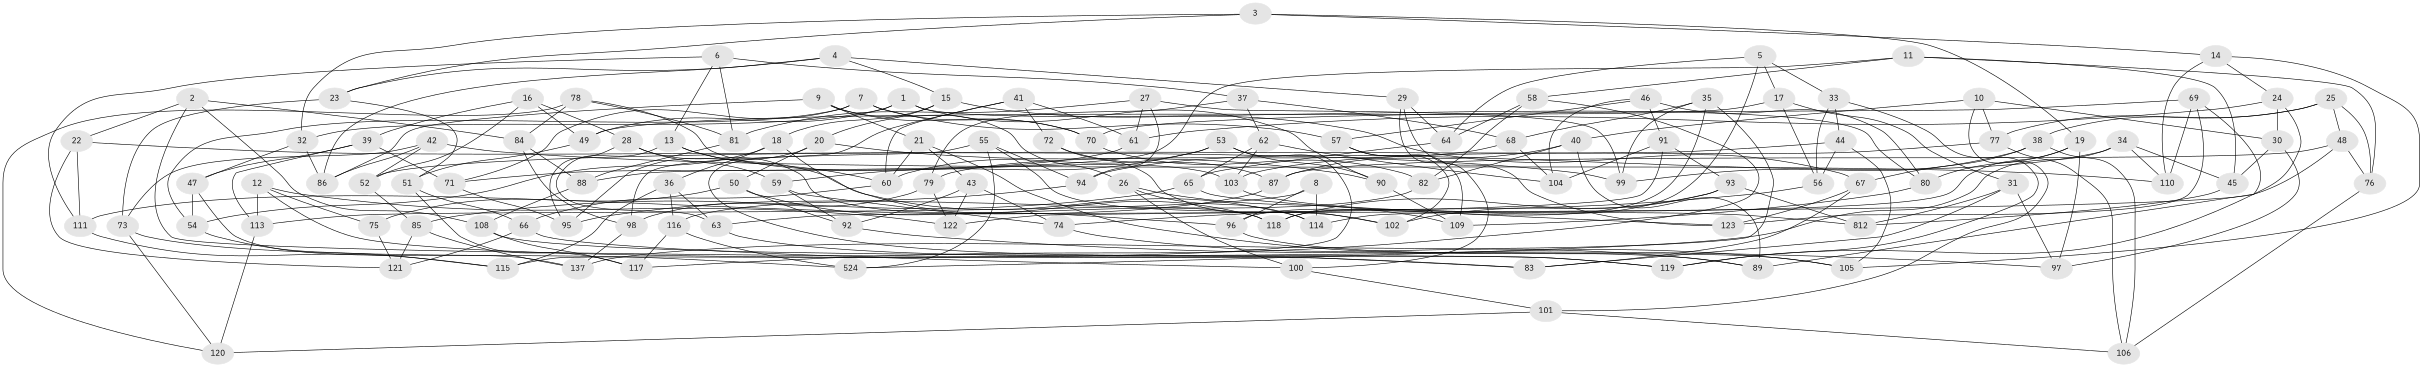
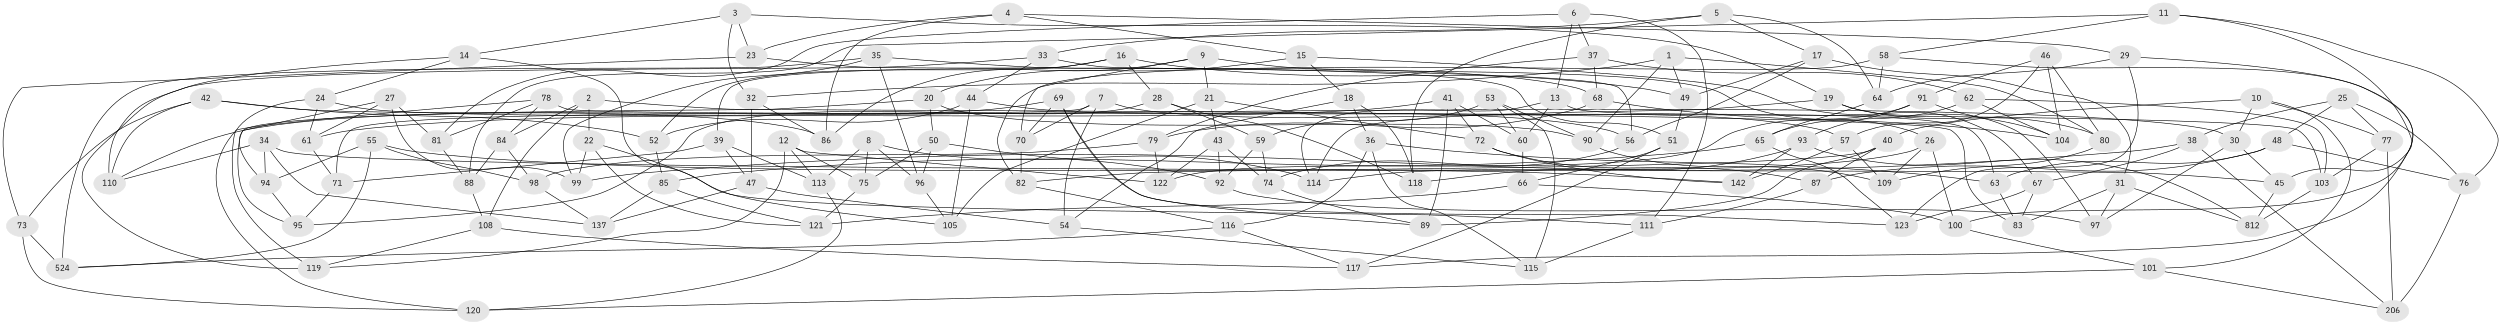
none -> (866, 162)
(903, 162) -> (1345, 120)
(1392, 226) -> (1738, 184)
(2124, 354) -> (2393, 311)
